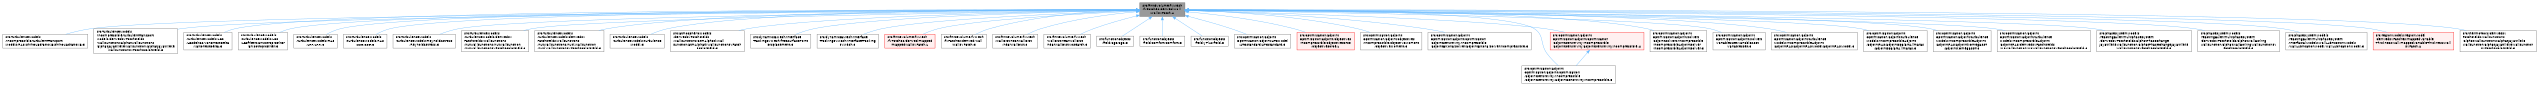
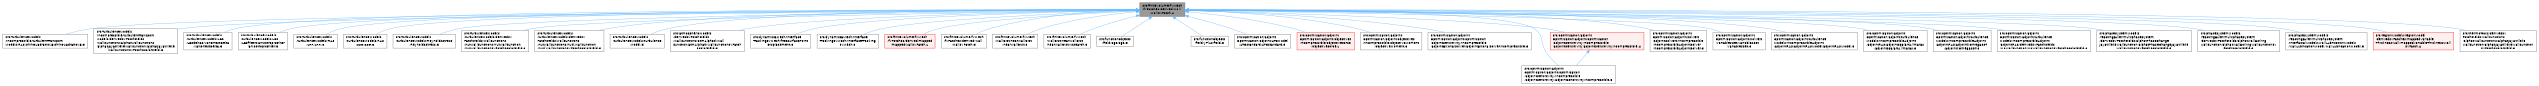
(1162, 41) -> none
